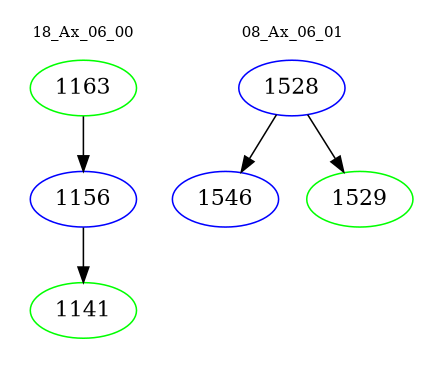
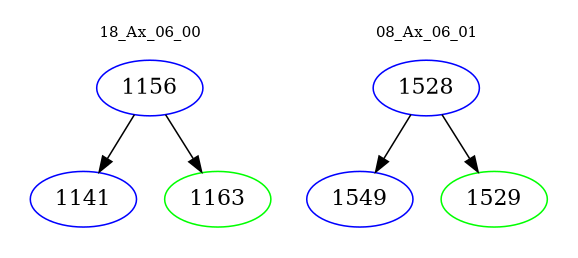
(83, 136) -> (179, 137)
(225, 199) -> (360, 199)
(83, 310) -> (83, 199)
